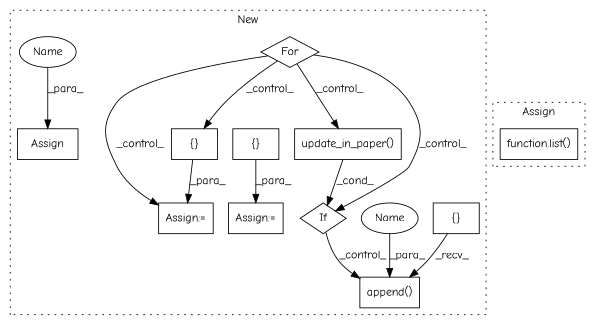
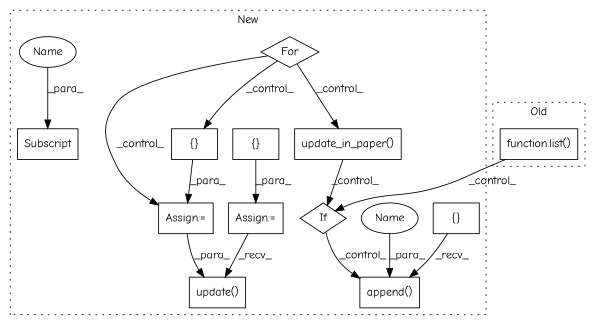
(539, 112) -> (539, 112)
(418, 118) -> (426, 190)
(48, 144) -> (48, 144)
(355, 181) -> (355, 181)
none -> (217, 293)
